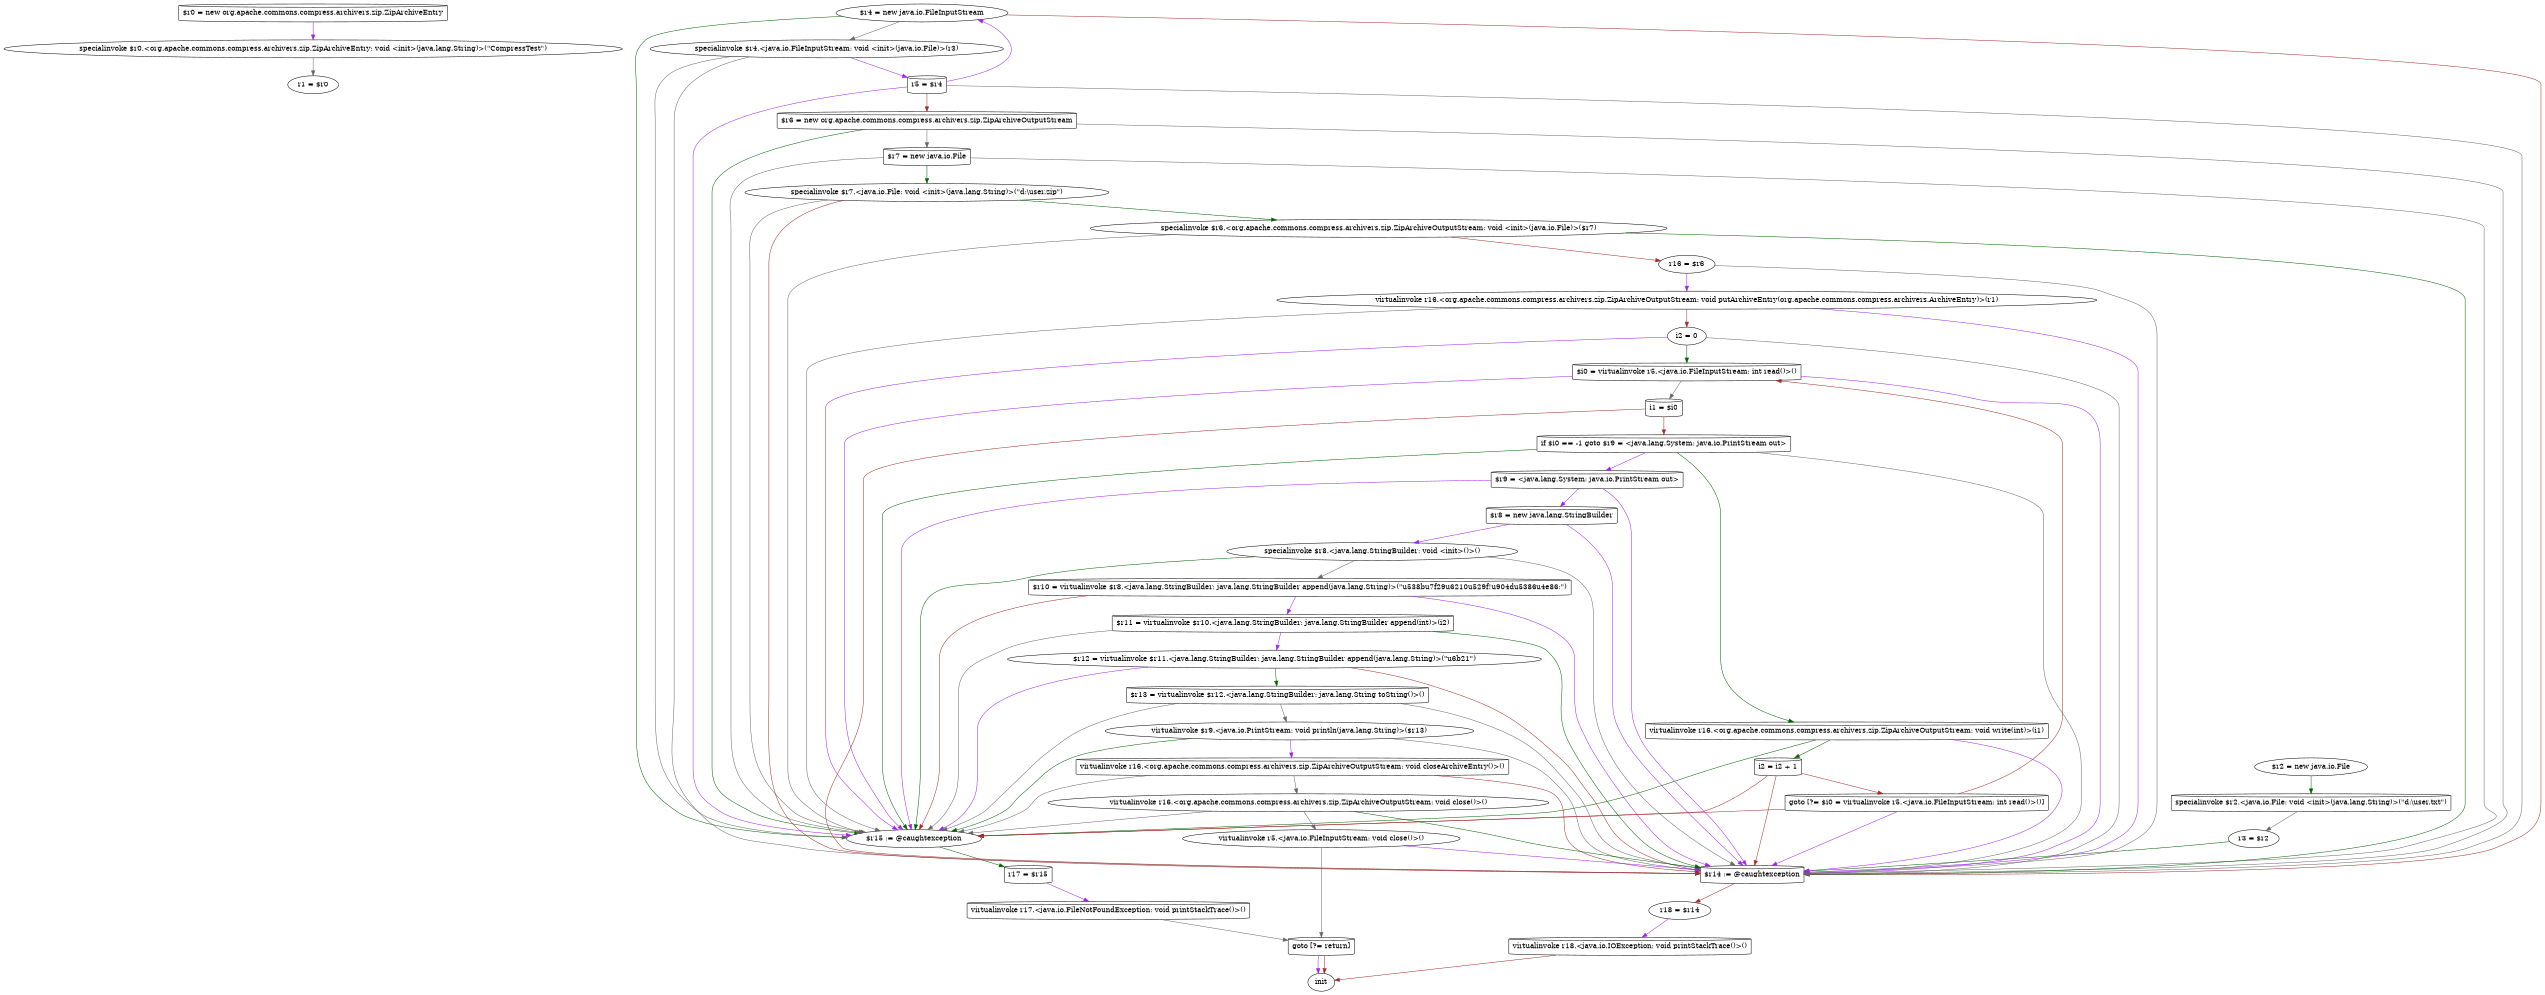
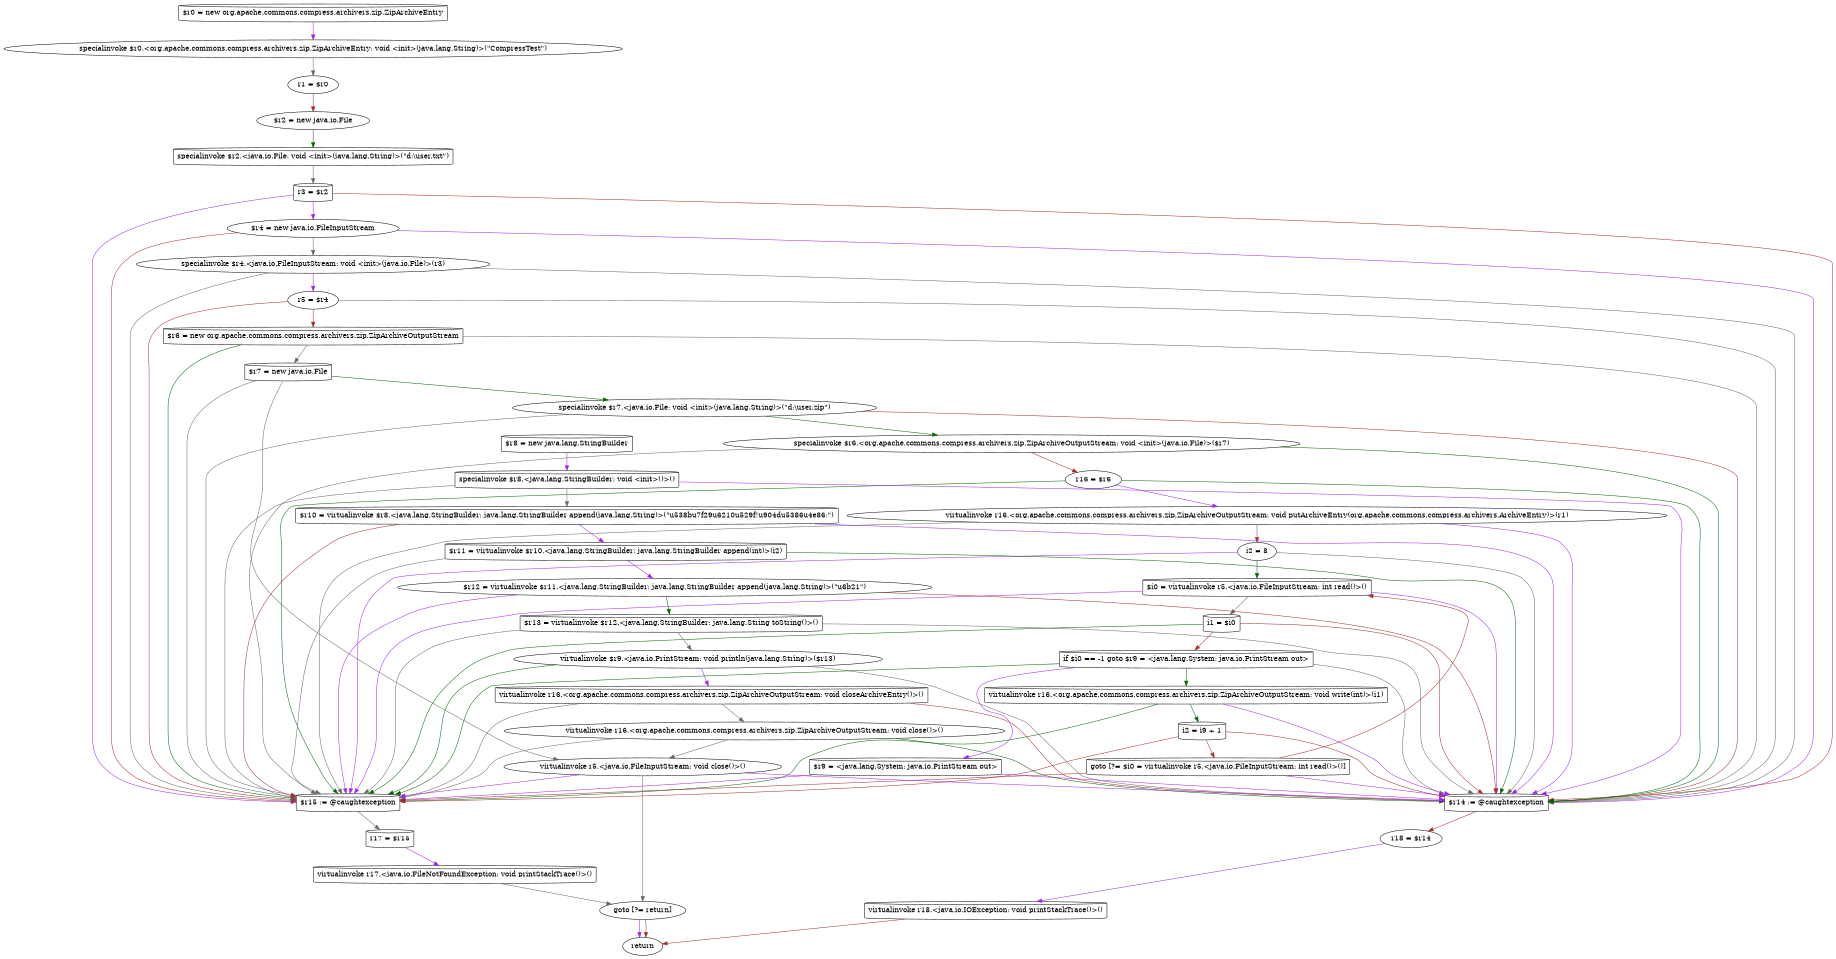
(1002, 63) -> (313, 208)
(2511, 76) -> (1467, 265)
(927, 85) -> (313, 300)
none -> (313, 100)
(2371, 209) -> (312, 628)
(1687, 336) -> (1257, 551)
(636, 416) -> (111, 542)
(693, 437) -> (149, 549)
none -> (529, 496)
(1571, 496) -> none
none -> (92, 503)
(2157, 524) -> (1613, 496)
(1372, 551) -> (567, 480)
(976, 584) -> (226, 570)
none -> (753, 637)
(1594, 701) -> (1366, 495)
(1613, 708) -> none
(1778, 767) -> (1202, 731)
none -> (492, 785)
(914, 839) -> (348, 803)
(2254, 839) -> (313, 192)
(2125, 851) -> (1471, 229)
(966, 855) -> (367, 819)
(1321, 946) -> (643, 910)
(1321, 982) -> (643, 946)
